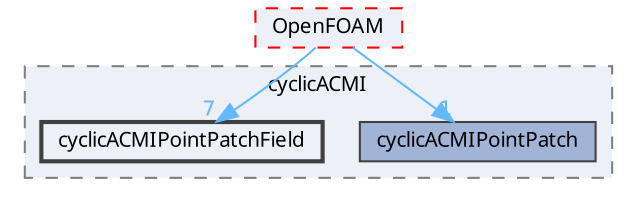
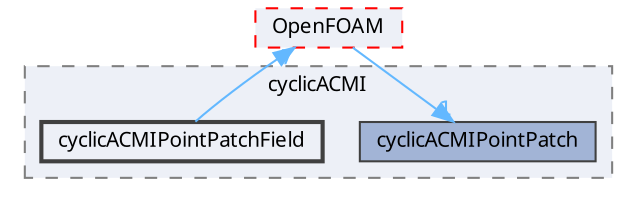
(276, 80) -> (236, 89)
